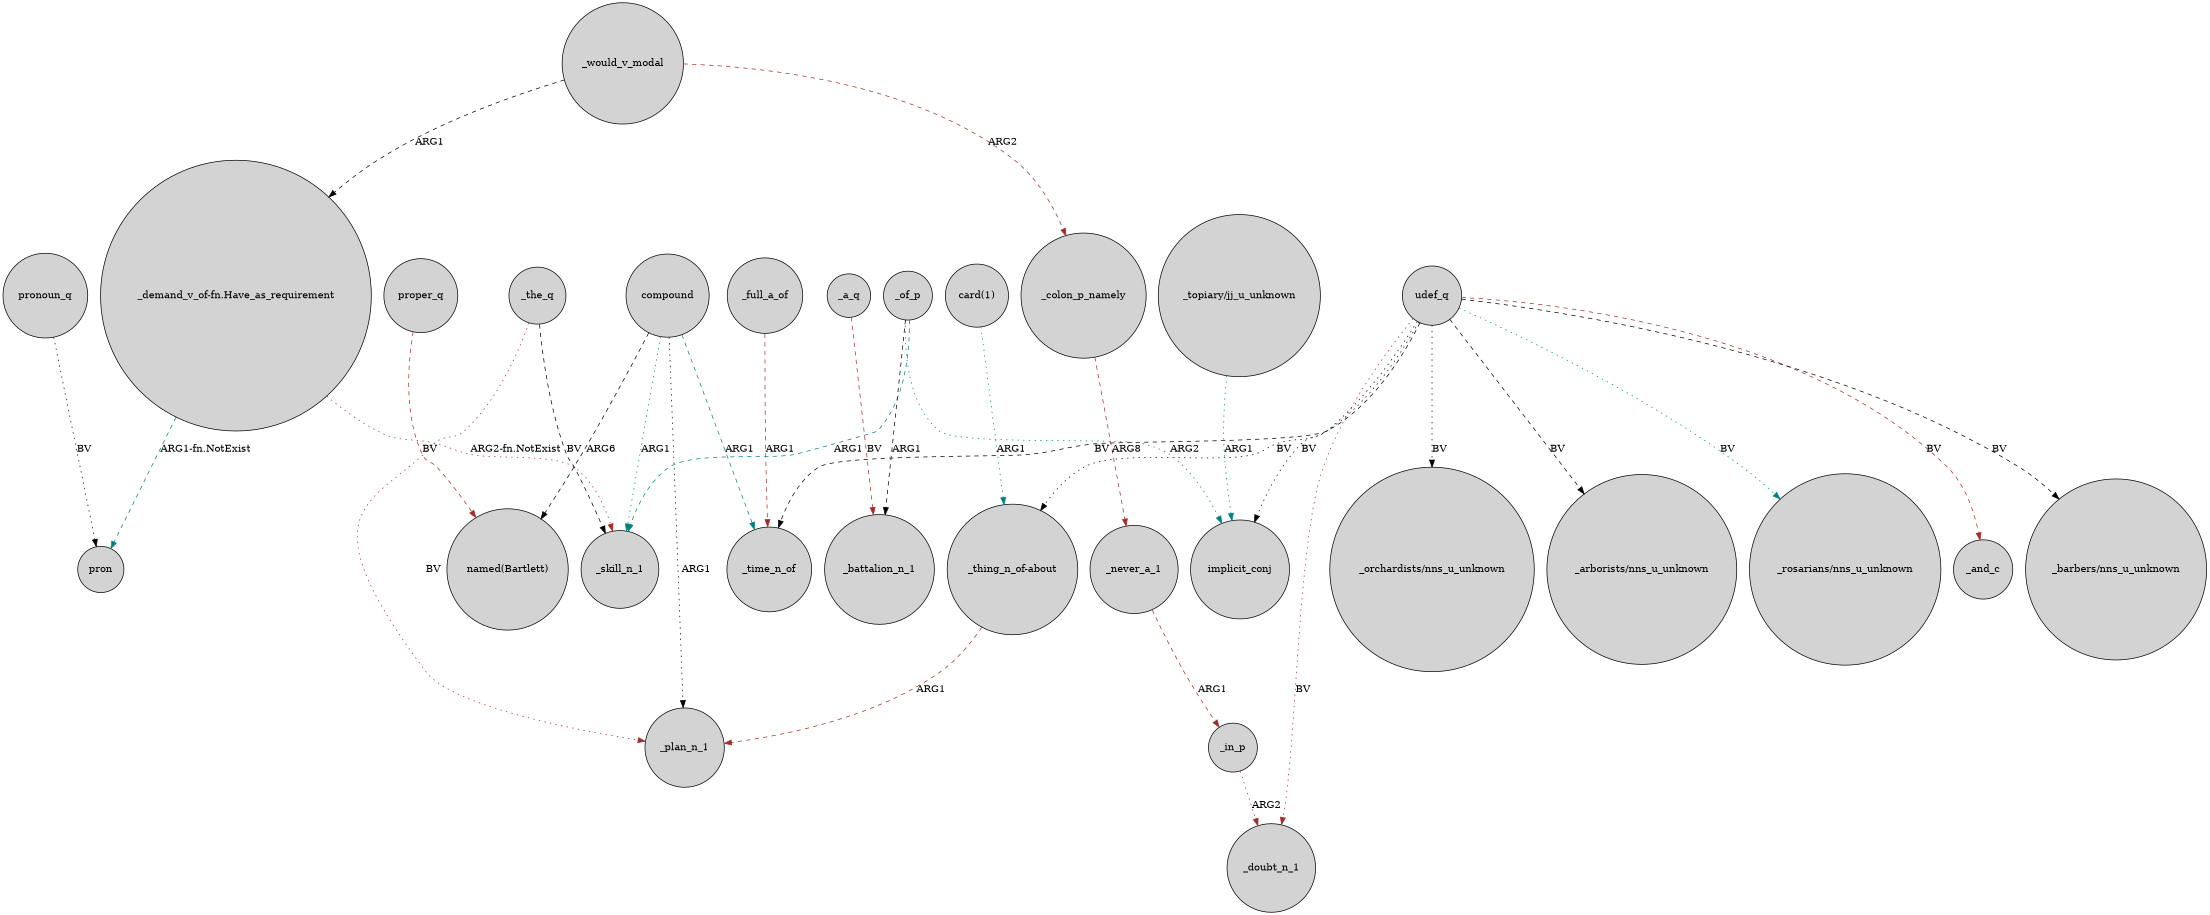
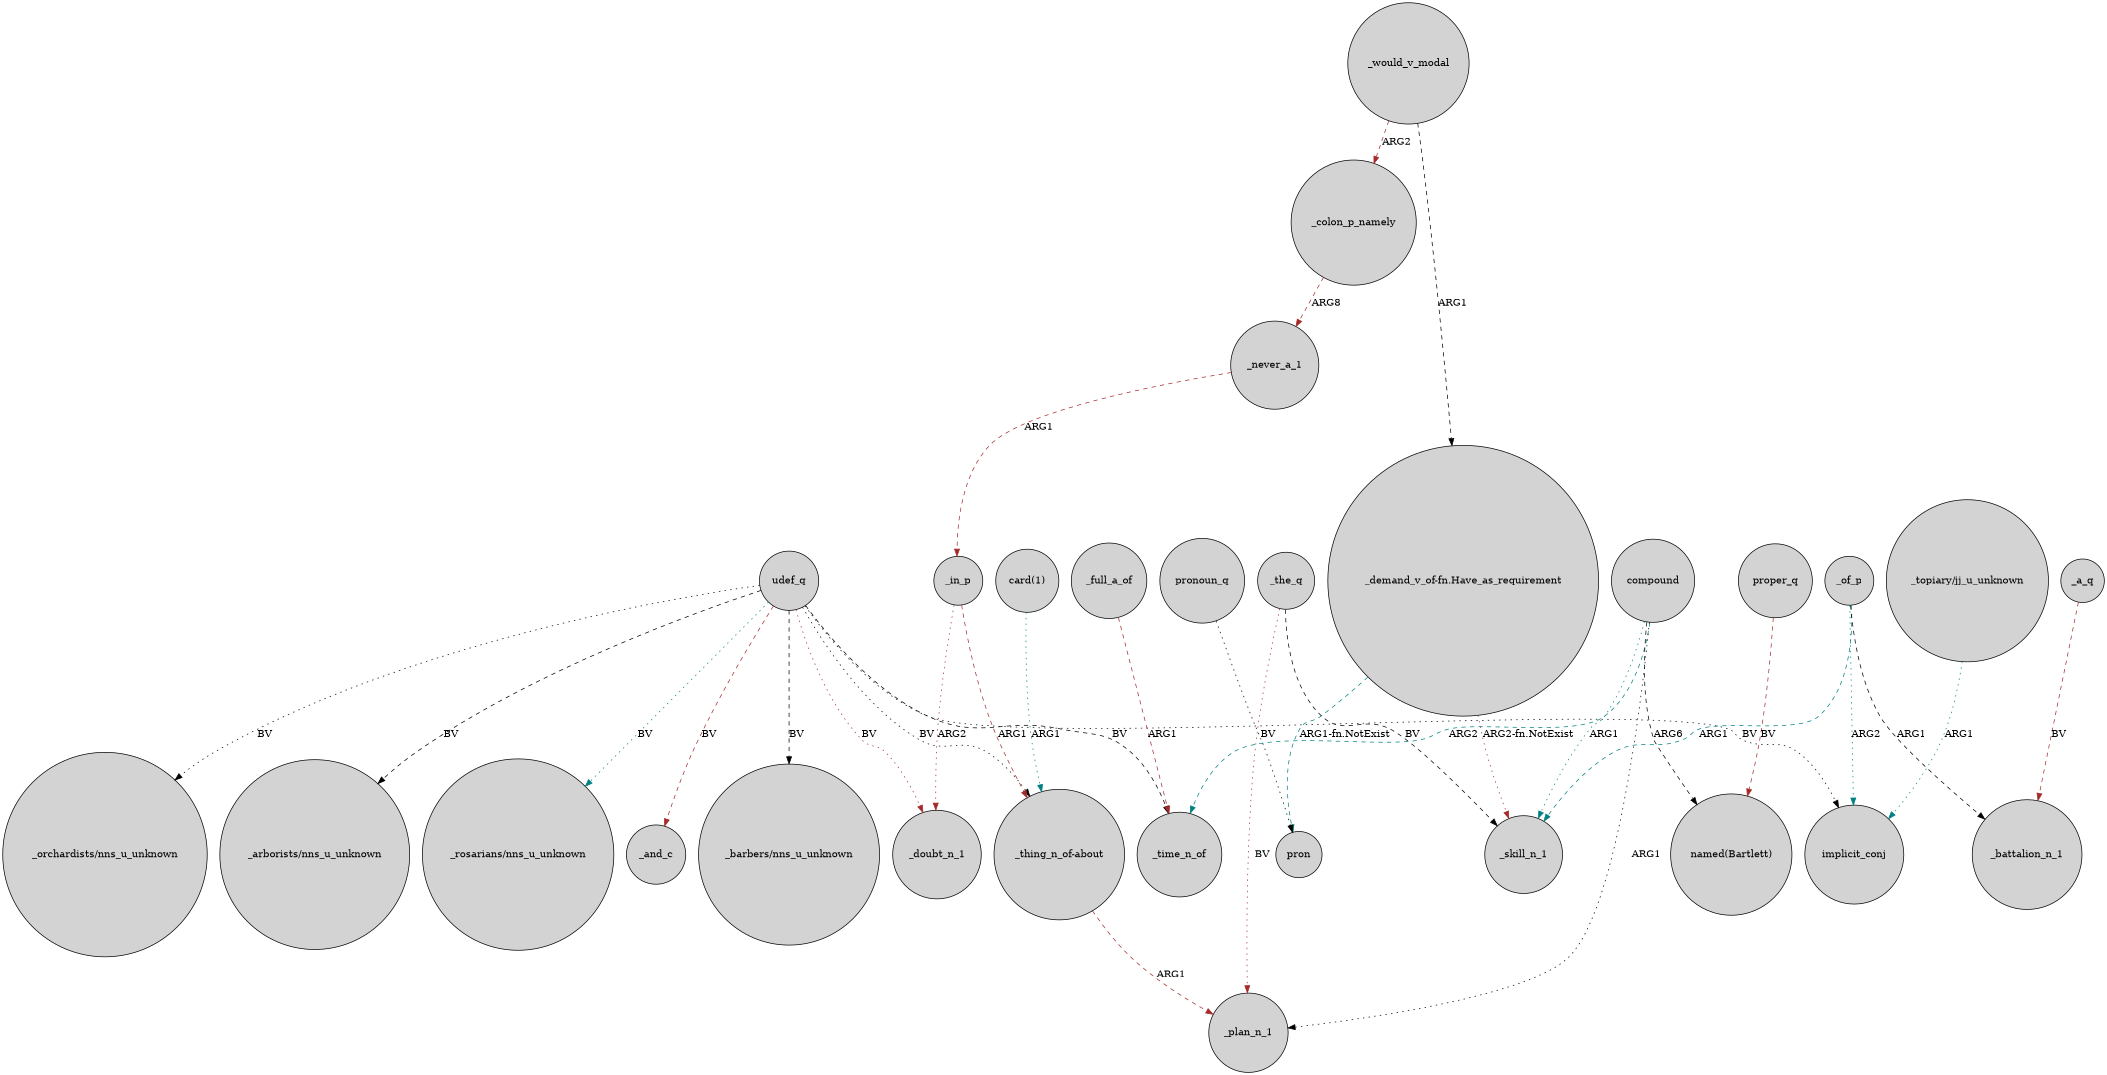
(740, 449) -> (1464, 734)
none -> (984, 701)
